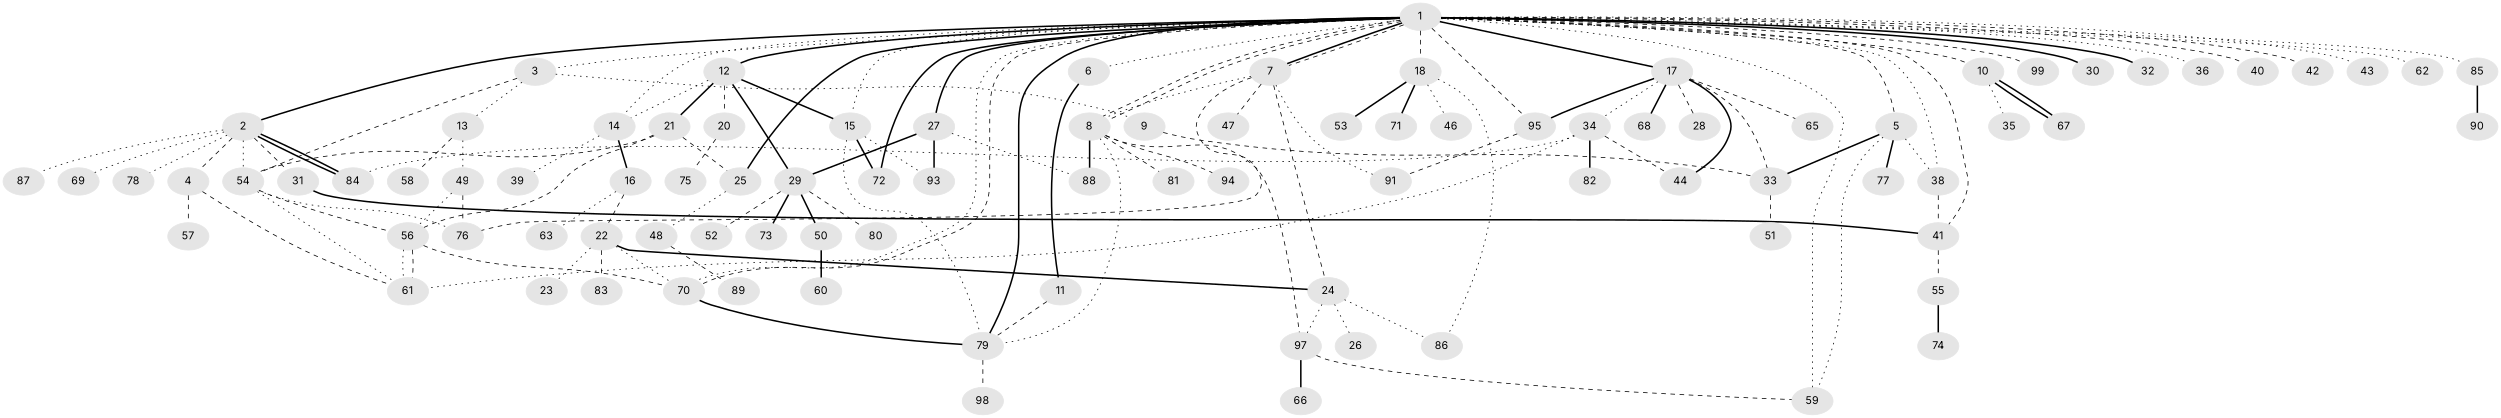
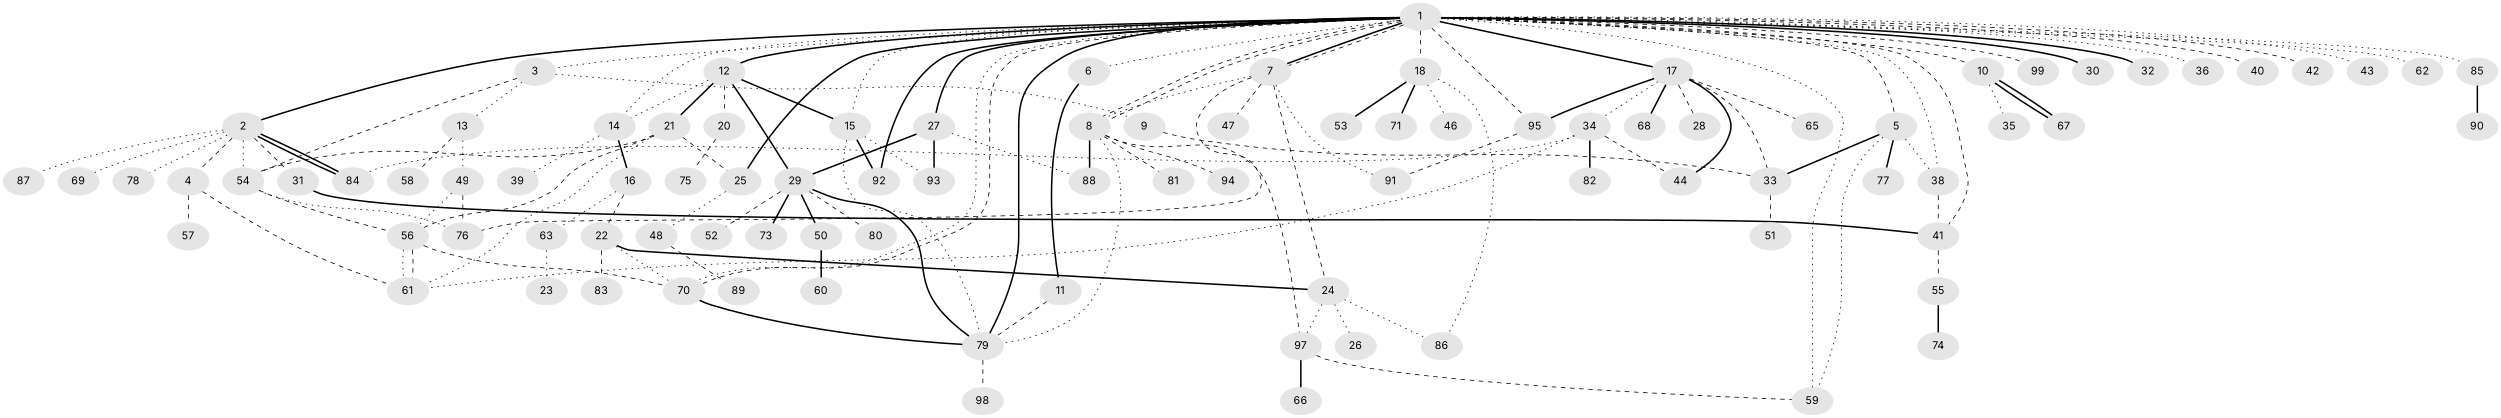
(879, 181) -> (879, 181)
(326, 236) -> (553, 206)
none -> (915, 237)
(574, 264) -> (547, 263)
